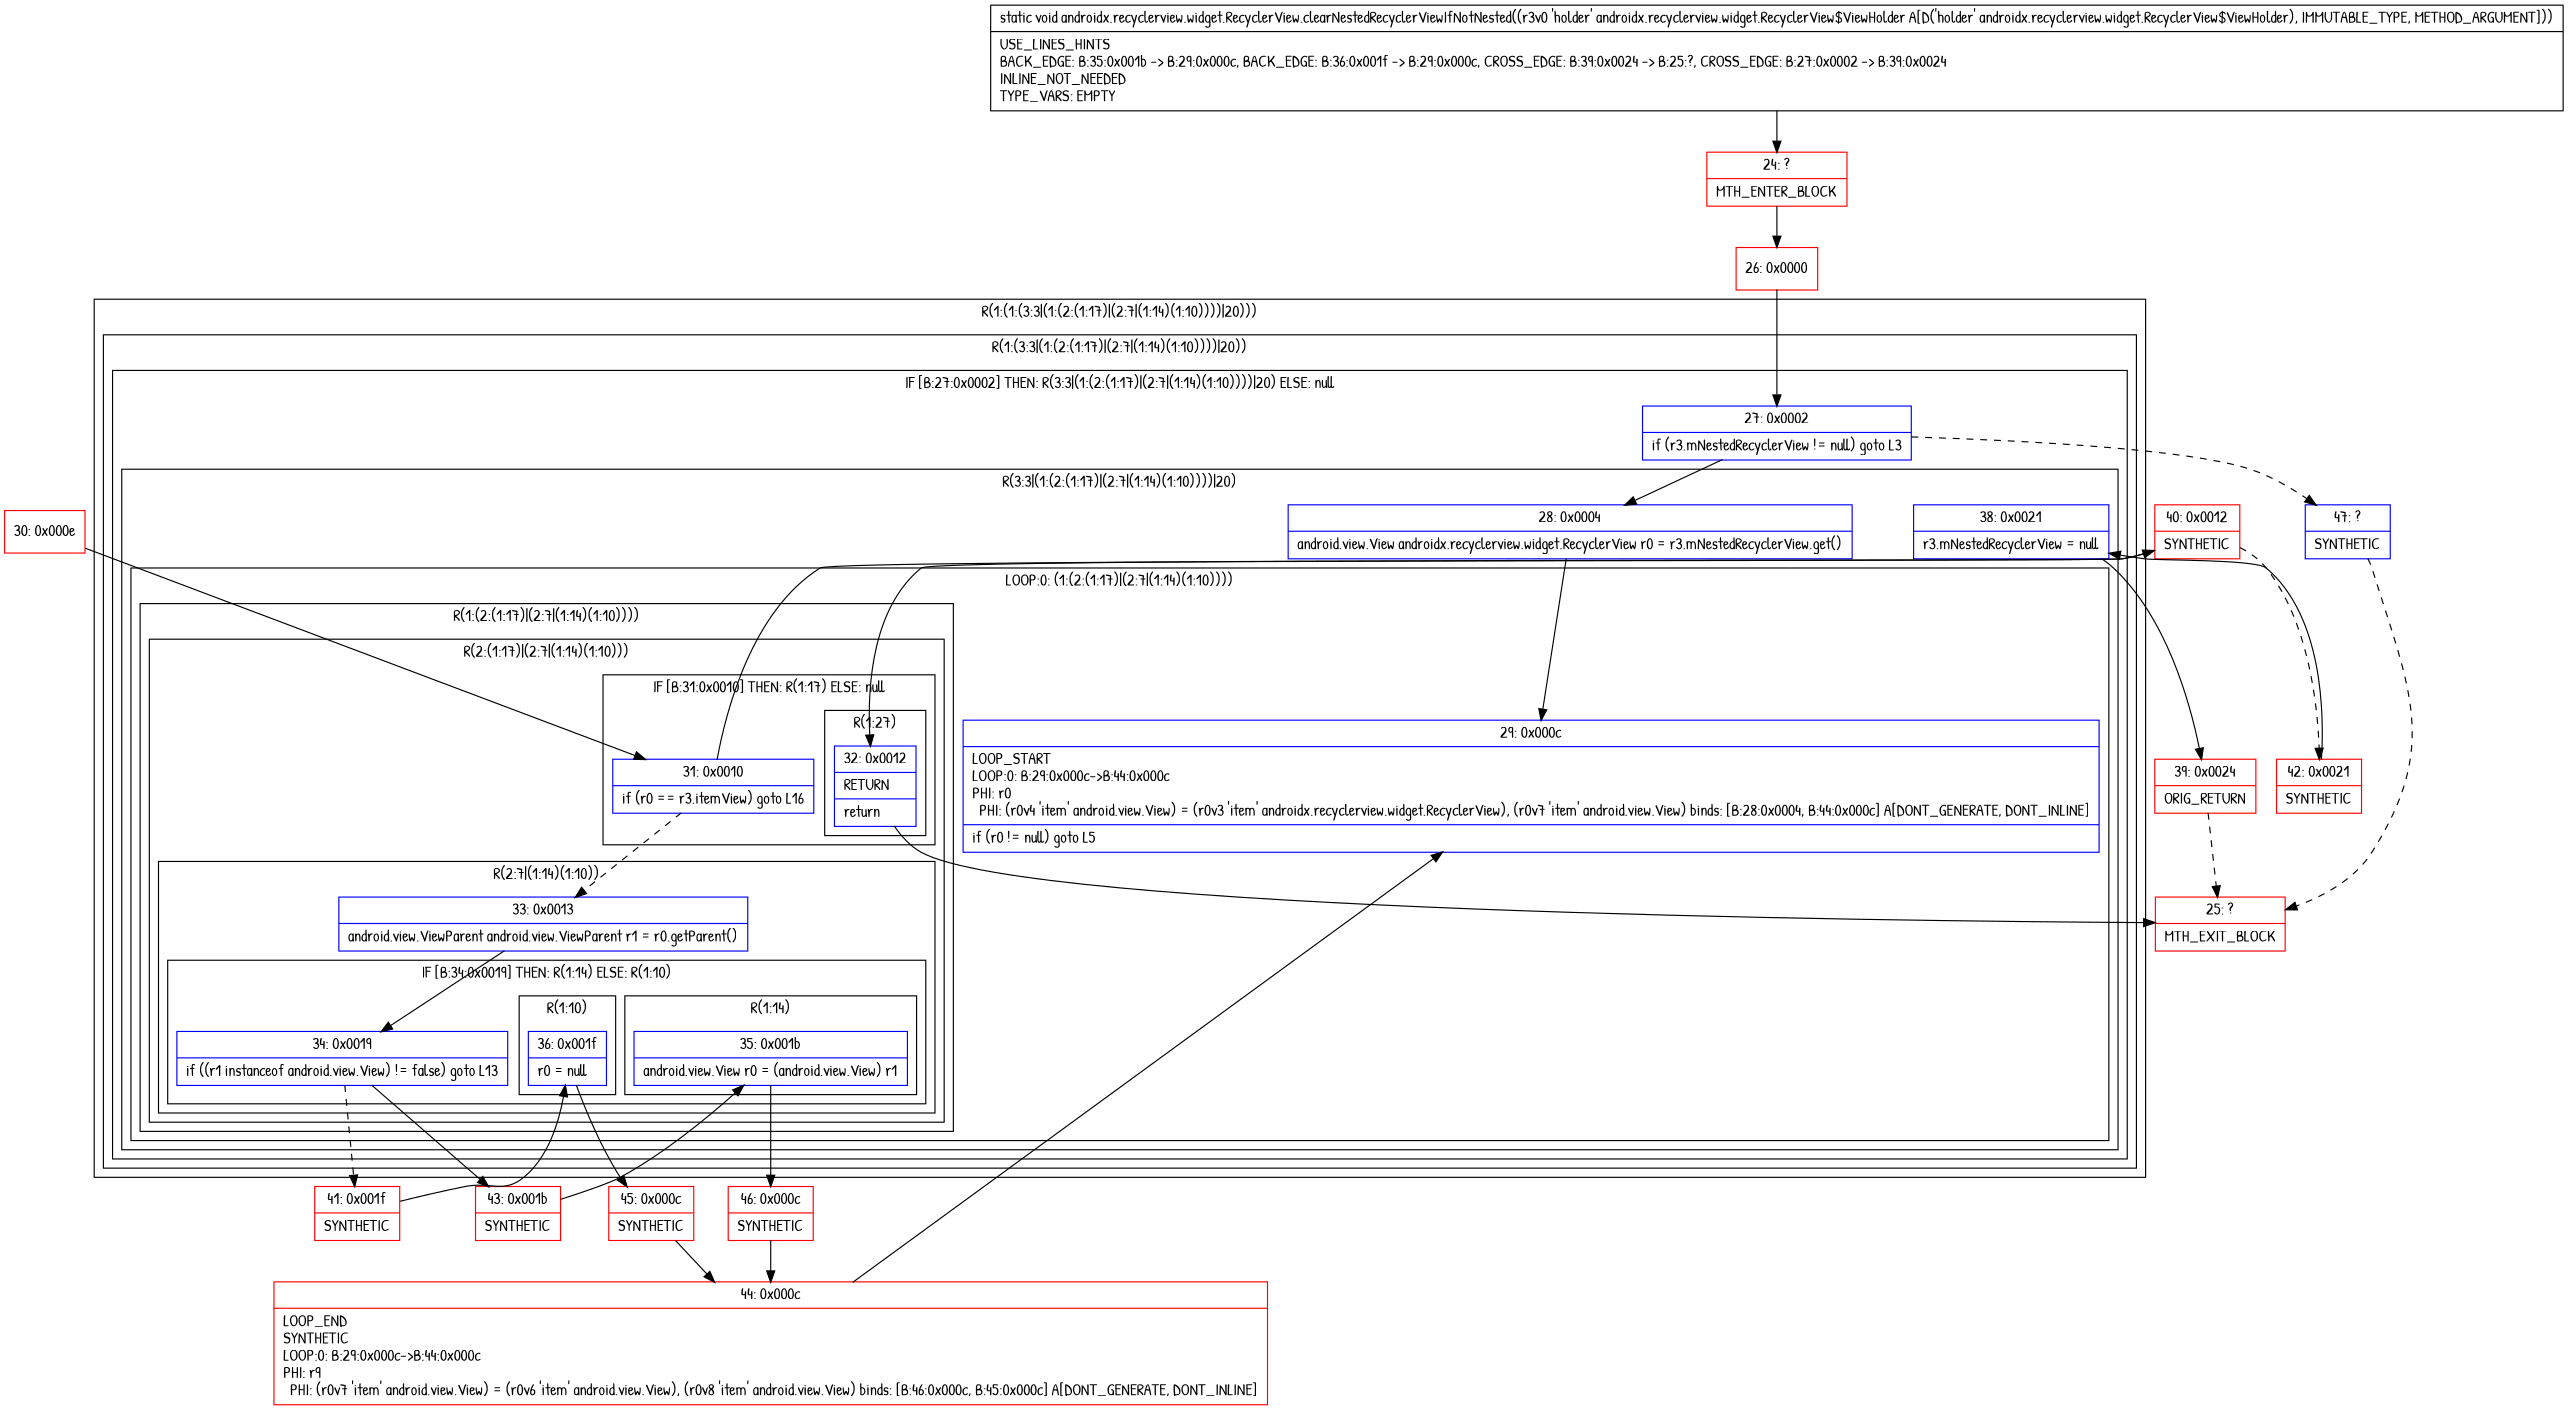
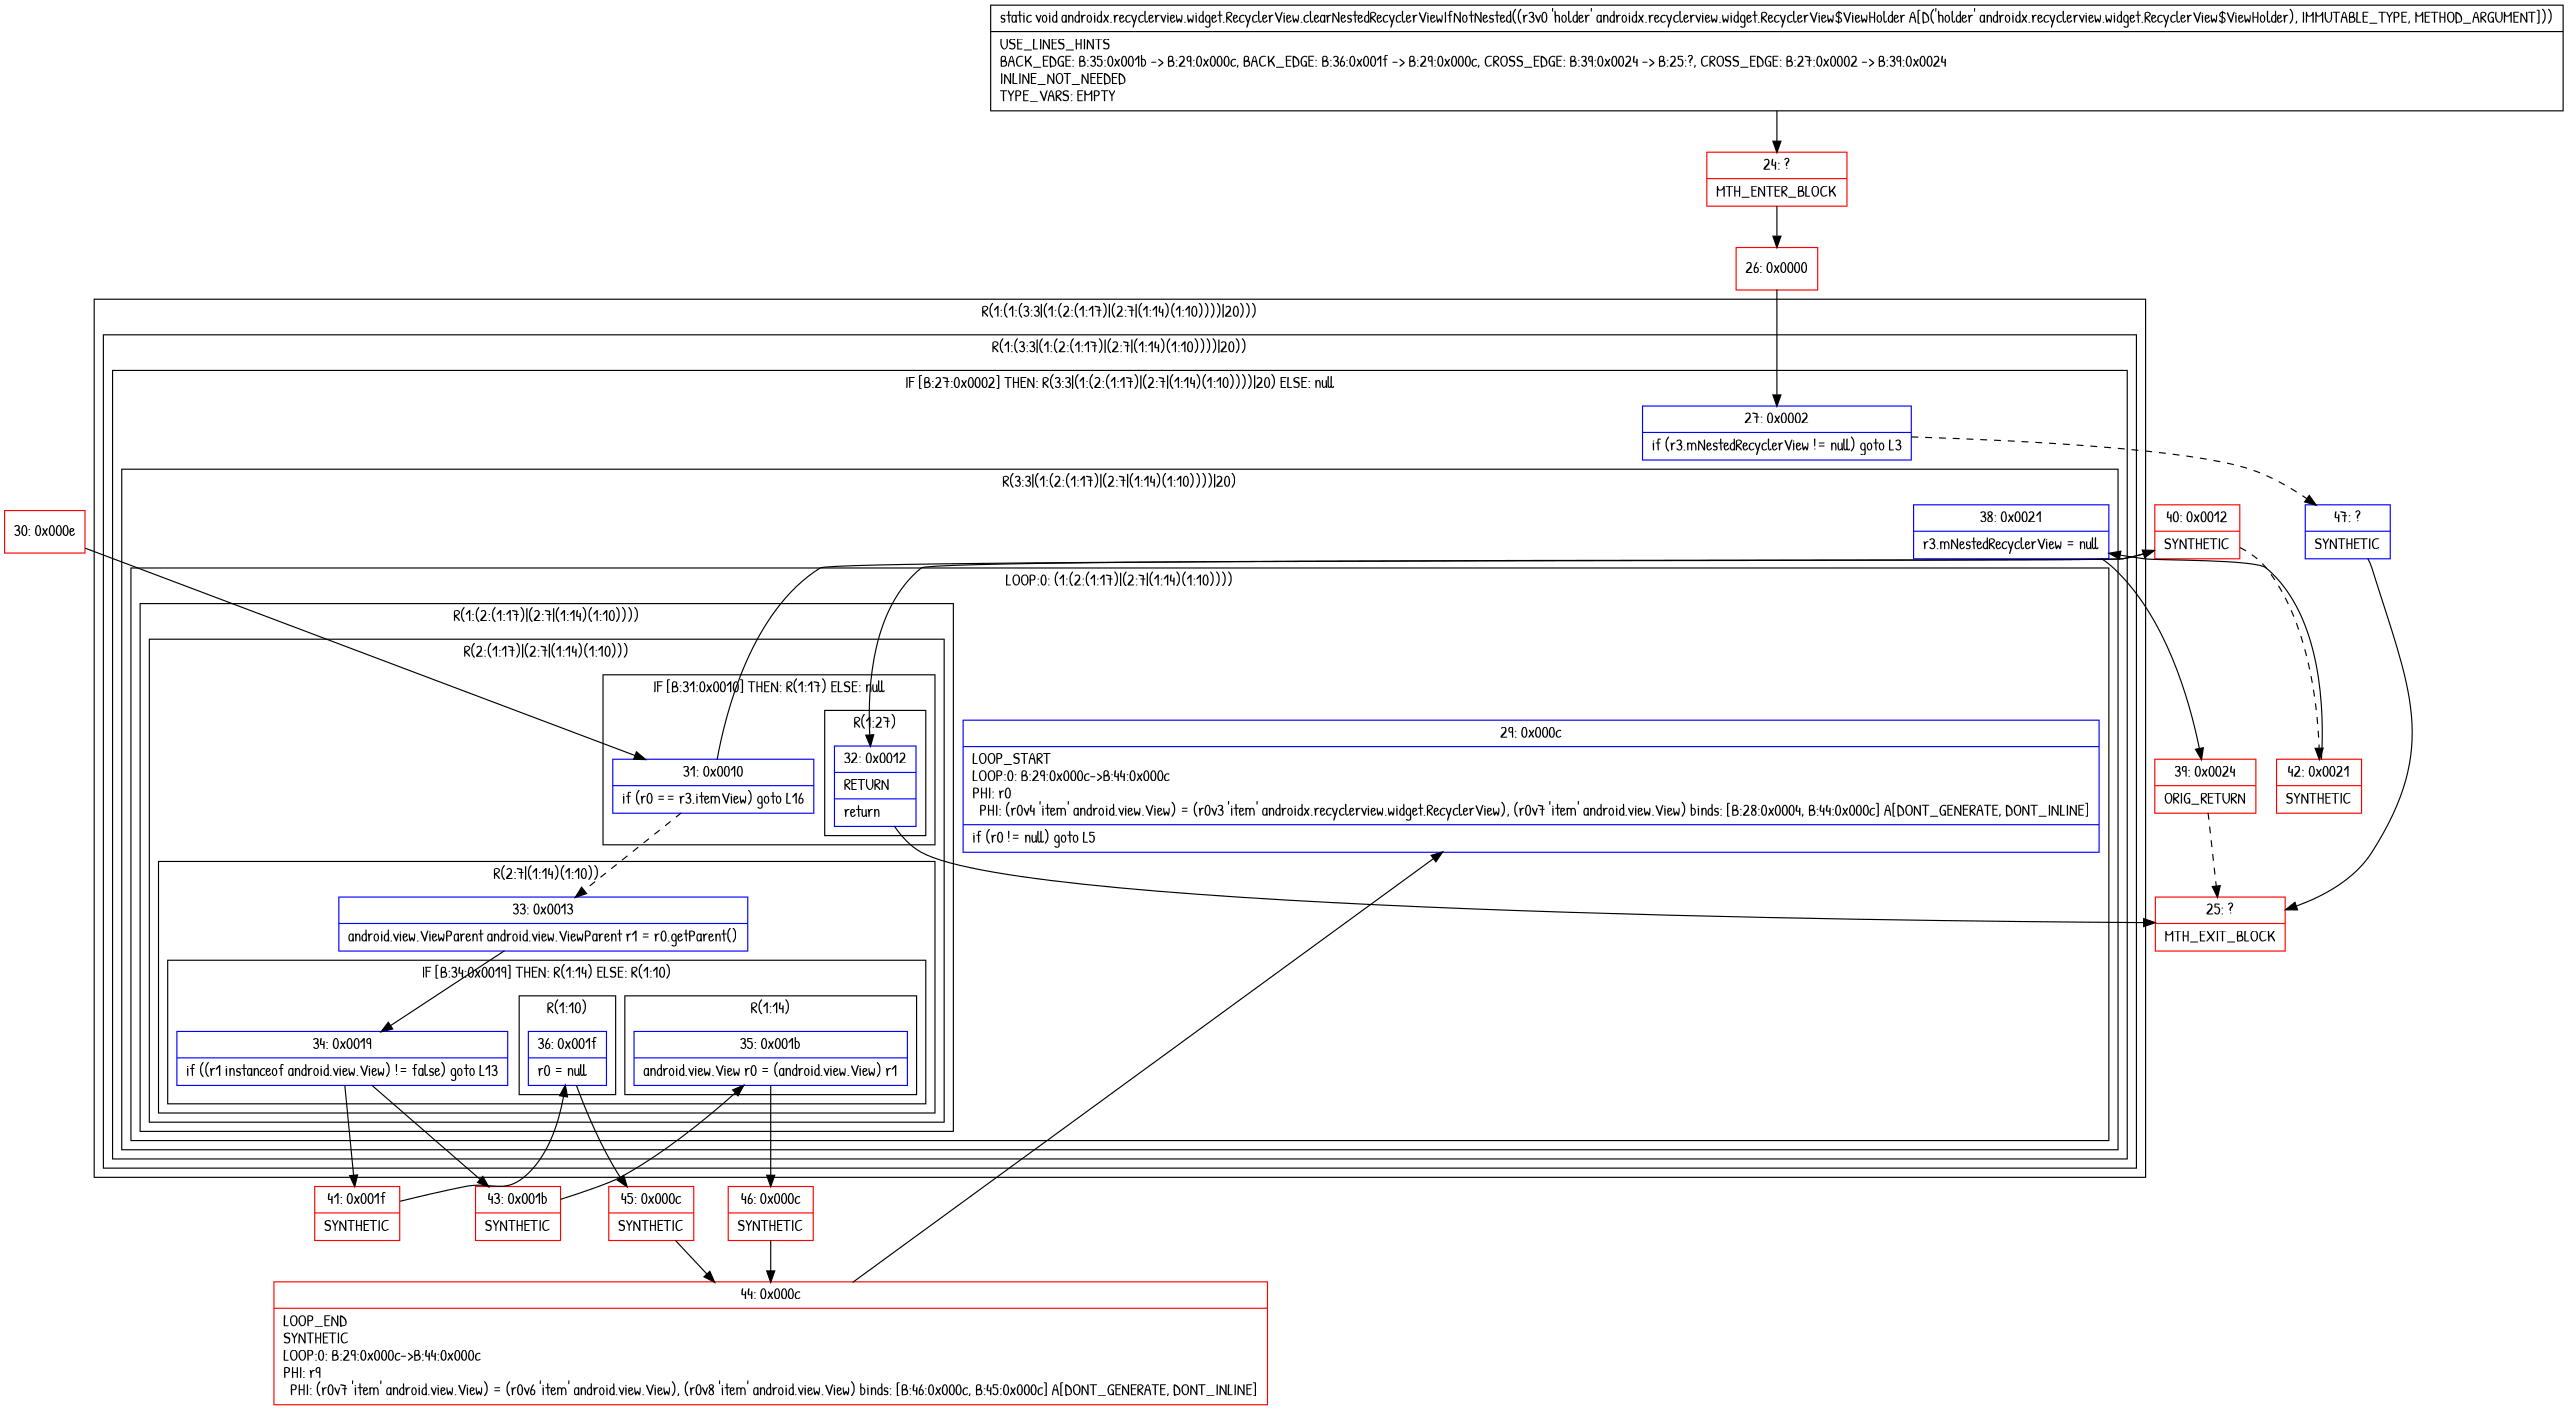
(1570, 532) -> none
(2411, 753) -> (2411, 753)
(349, 1130) -> (349, 1130)
